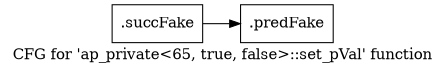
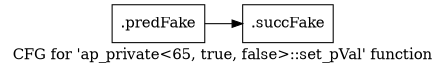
(216, 24) -> (218, 24)
